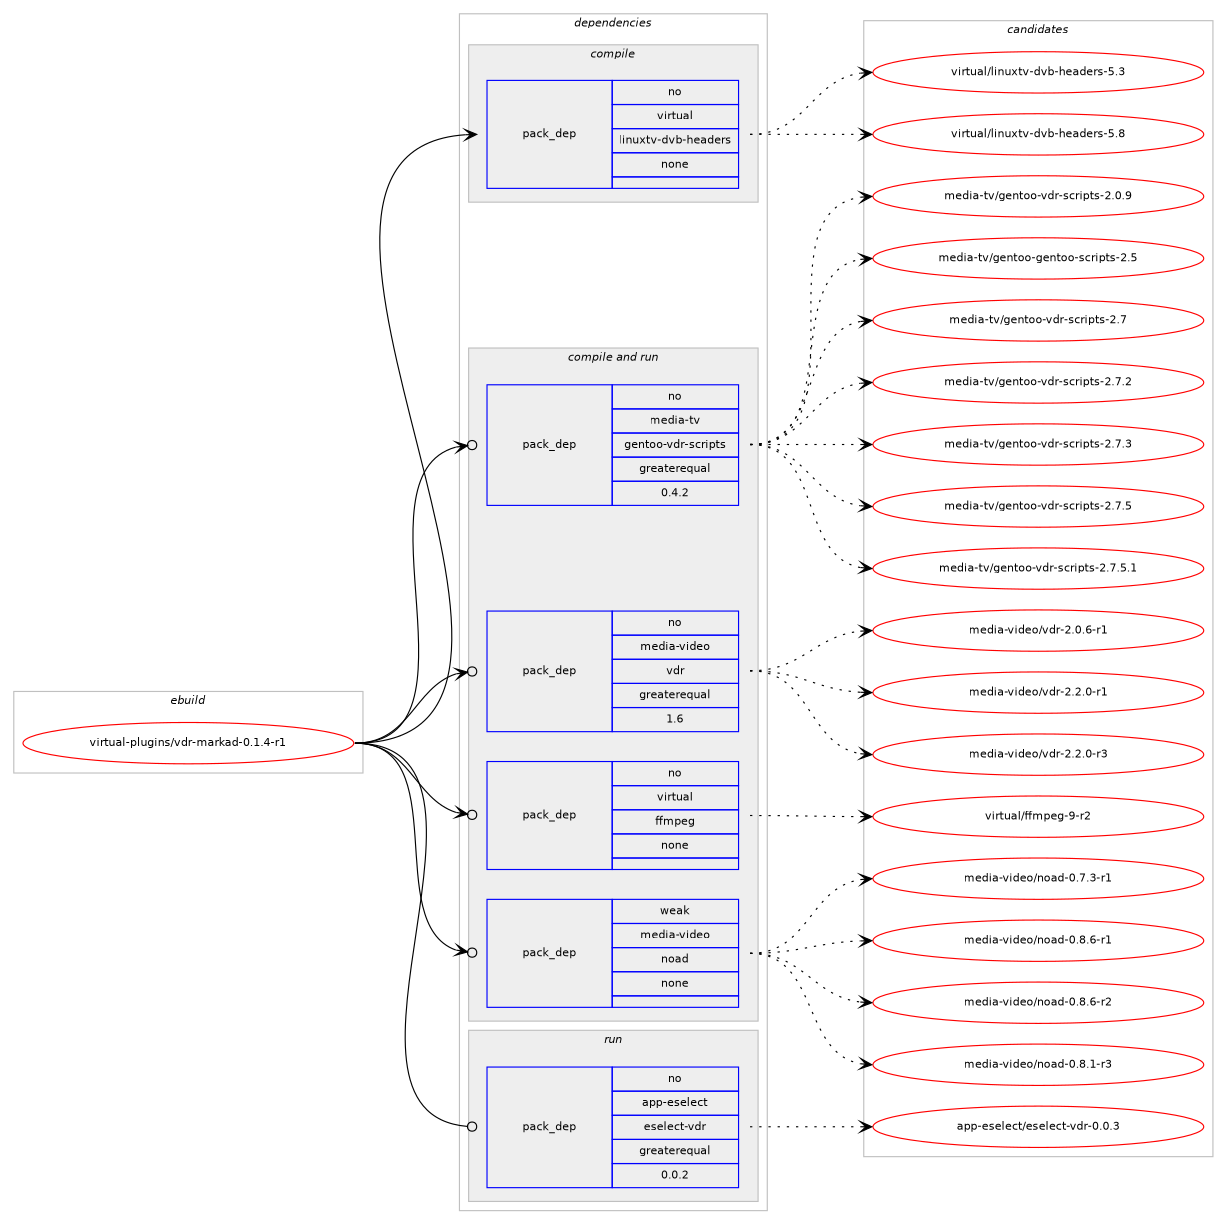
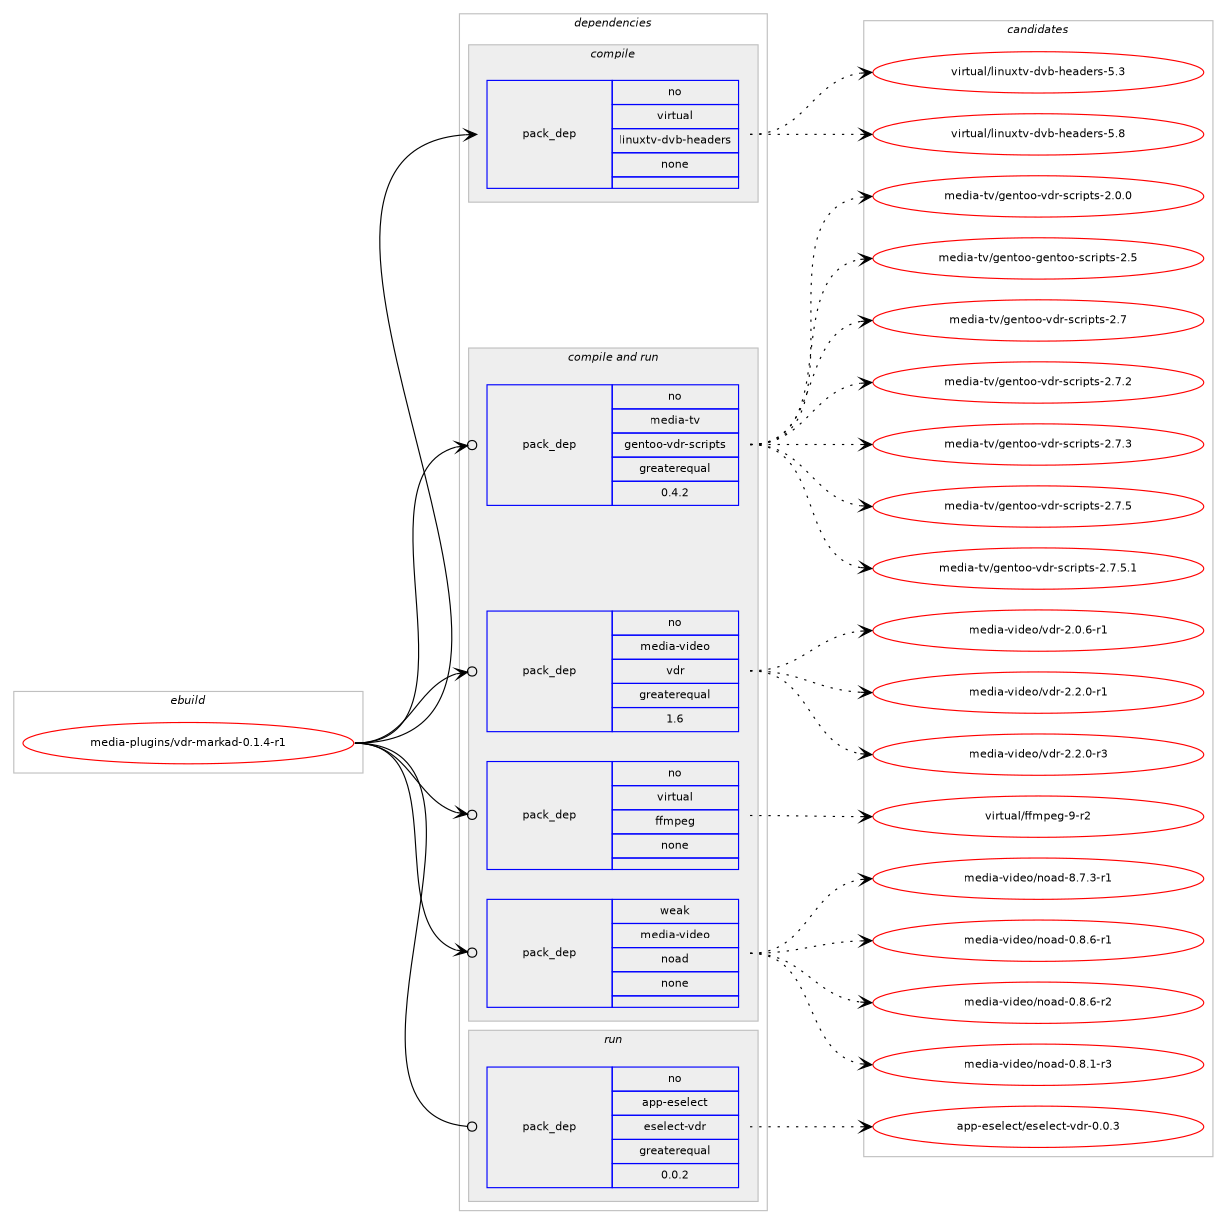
(1038, 196) -> (1038, 196)
(188, 743) -> (188, 743)
(1038, 879) -> (1038, 879)
